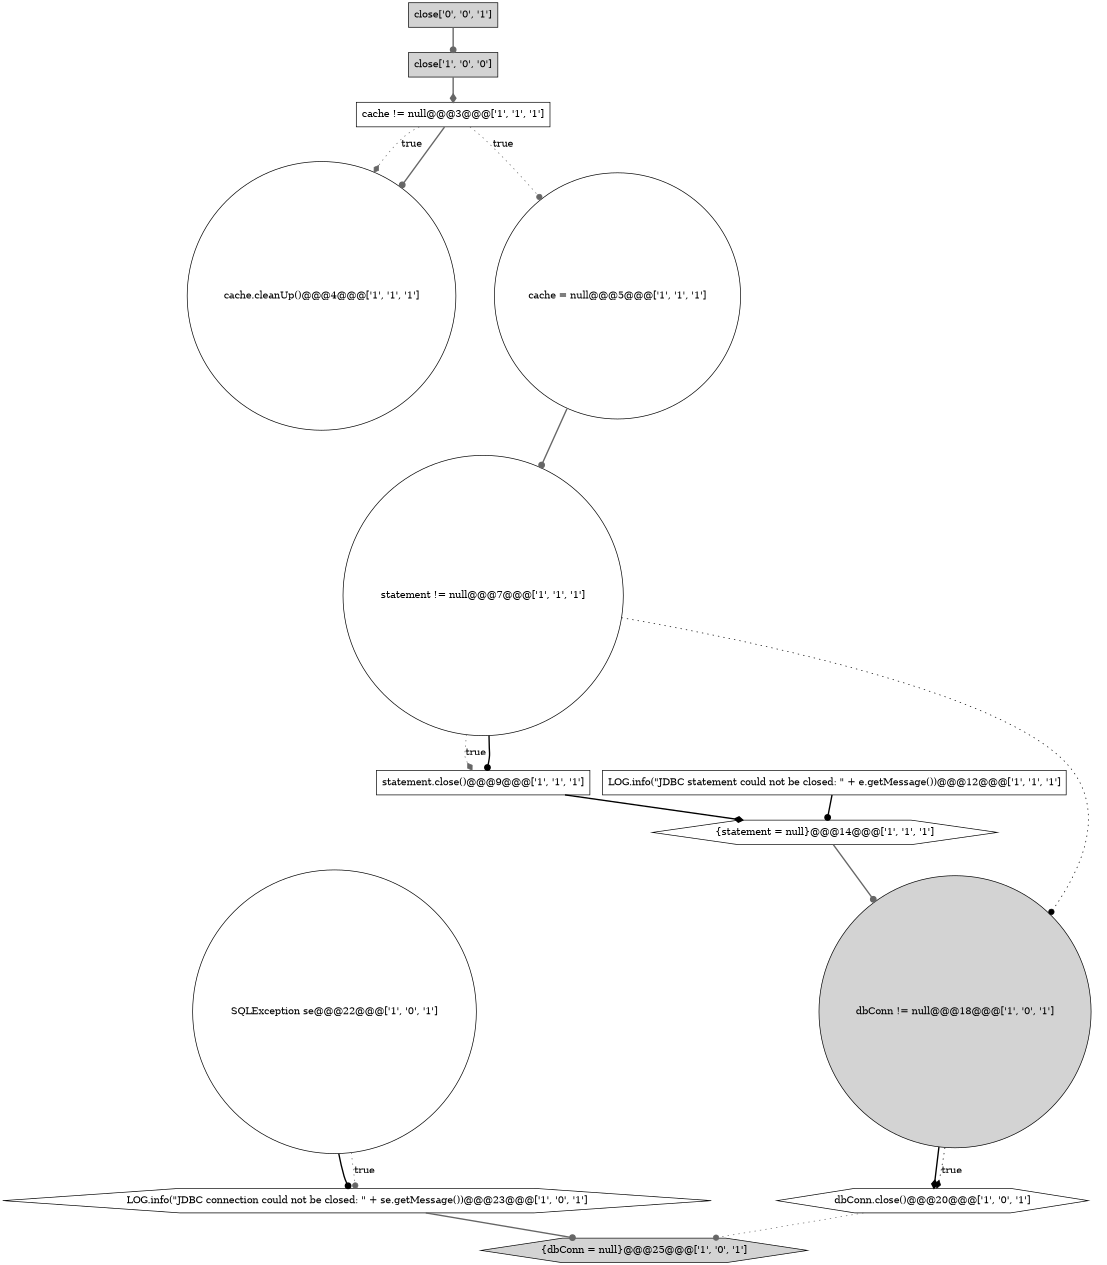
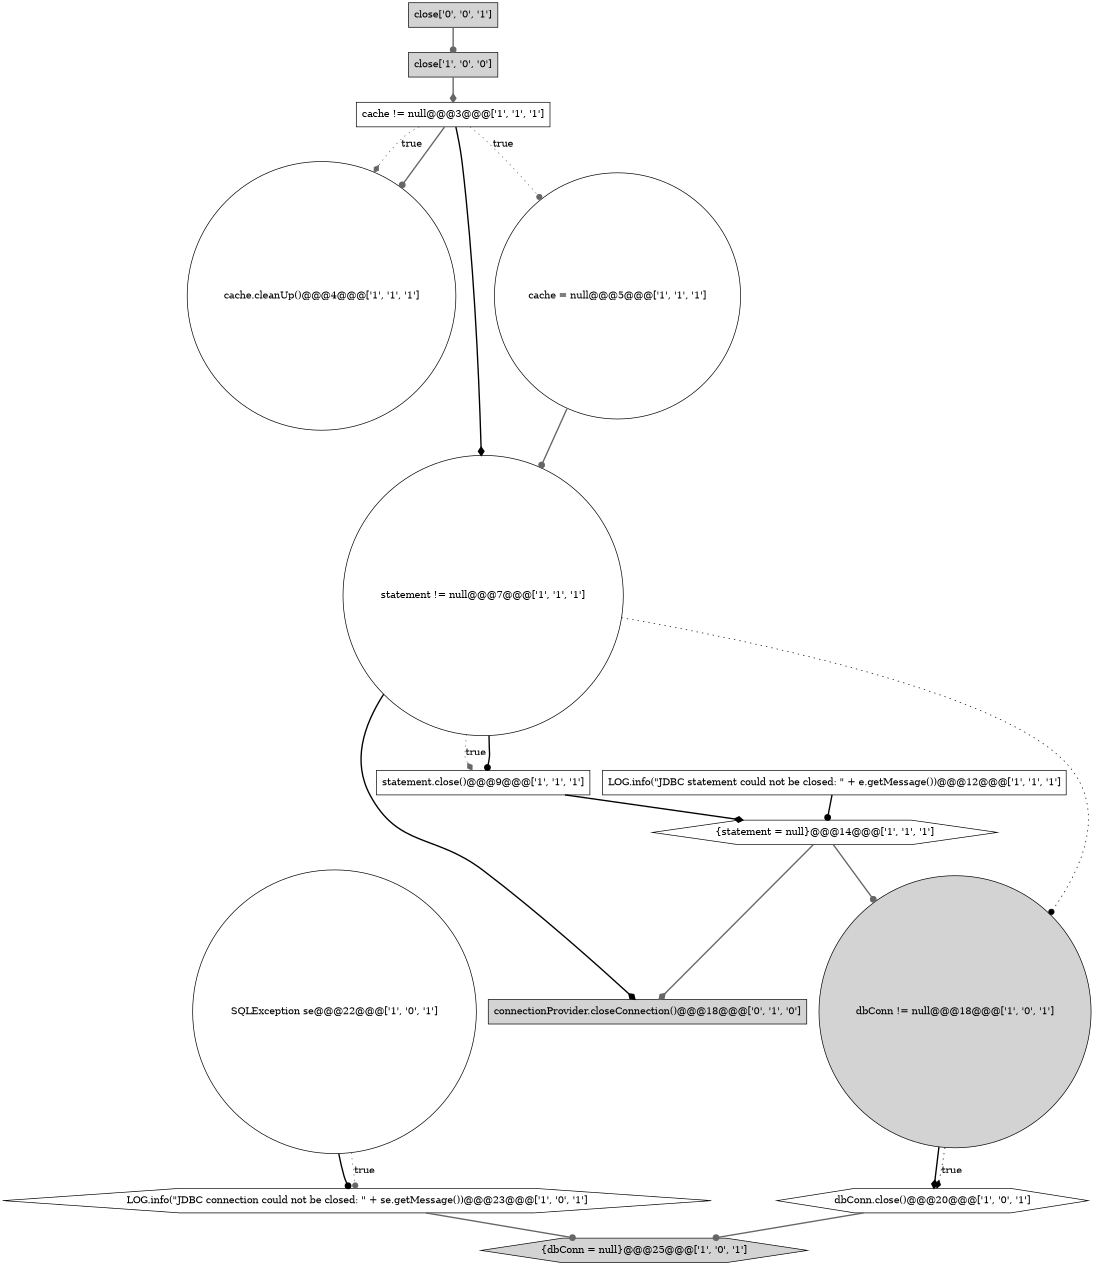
none -> (473, 287)
none -> (648, 1012)
(791, 1225) -> (791, 1225)
